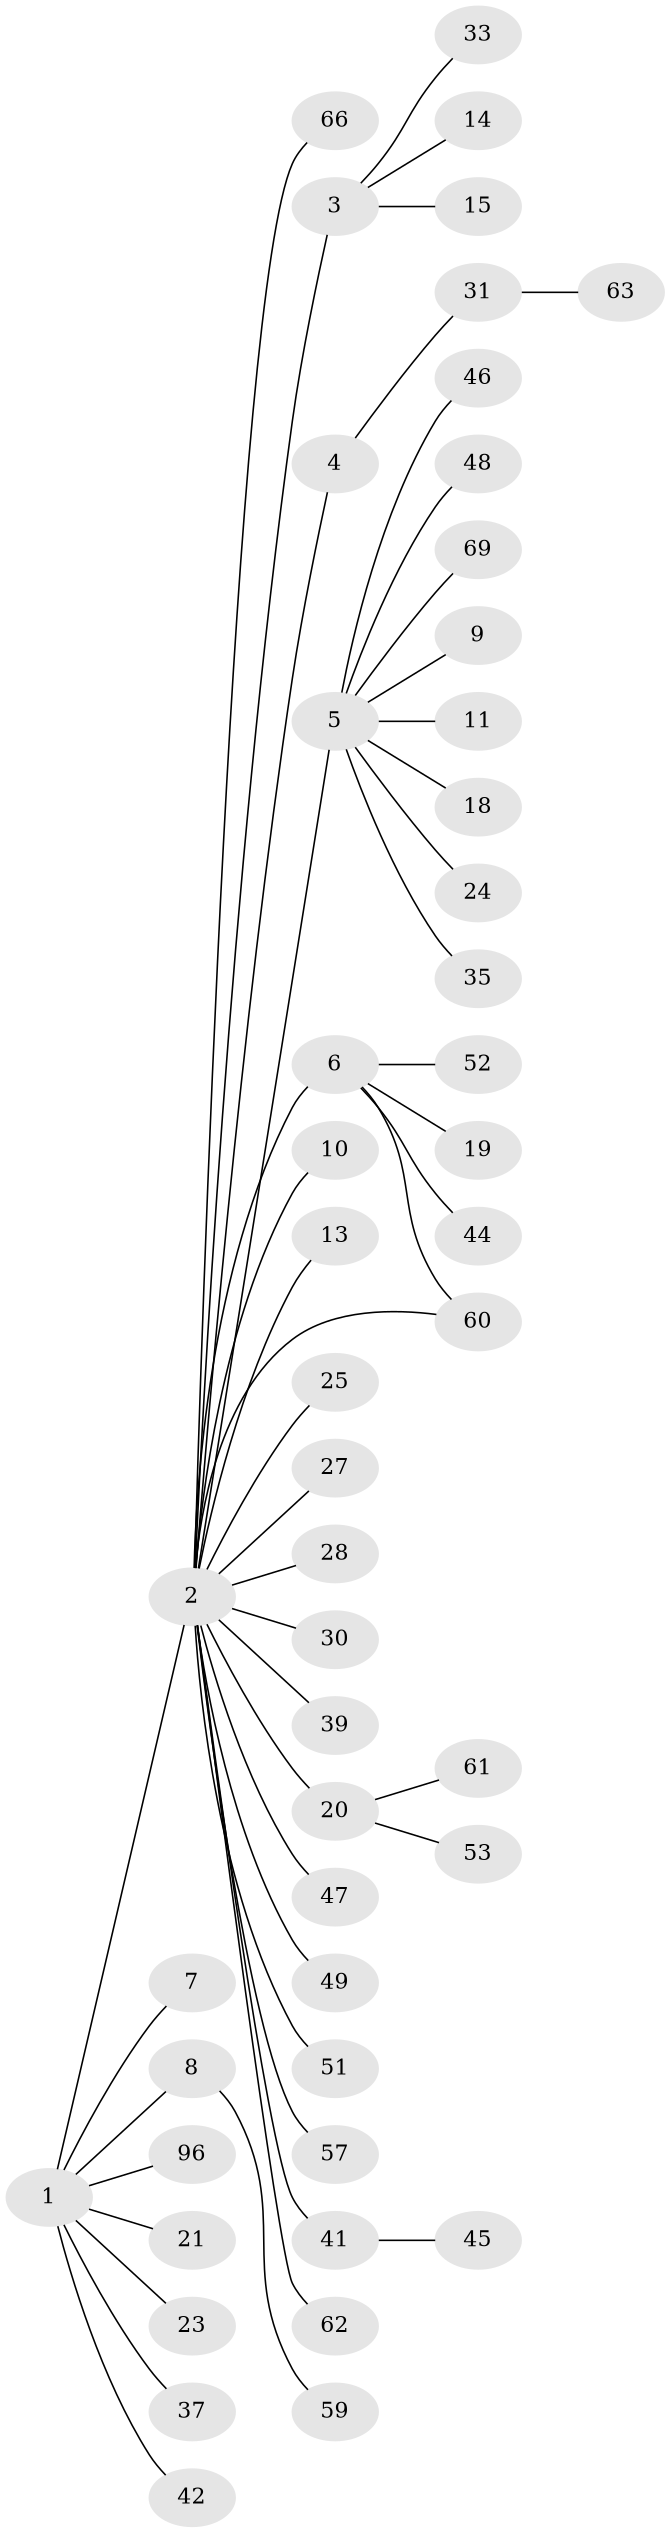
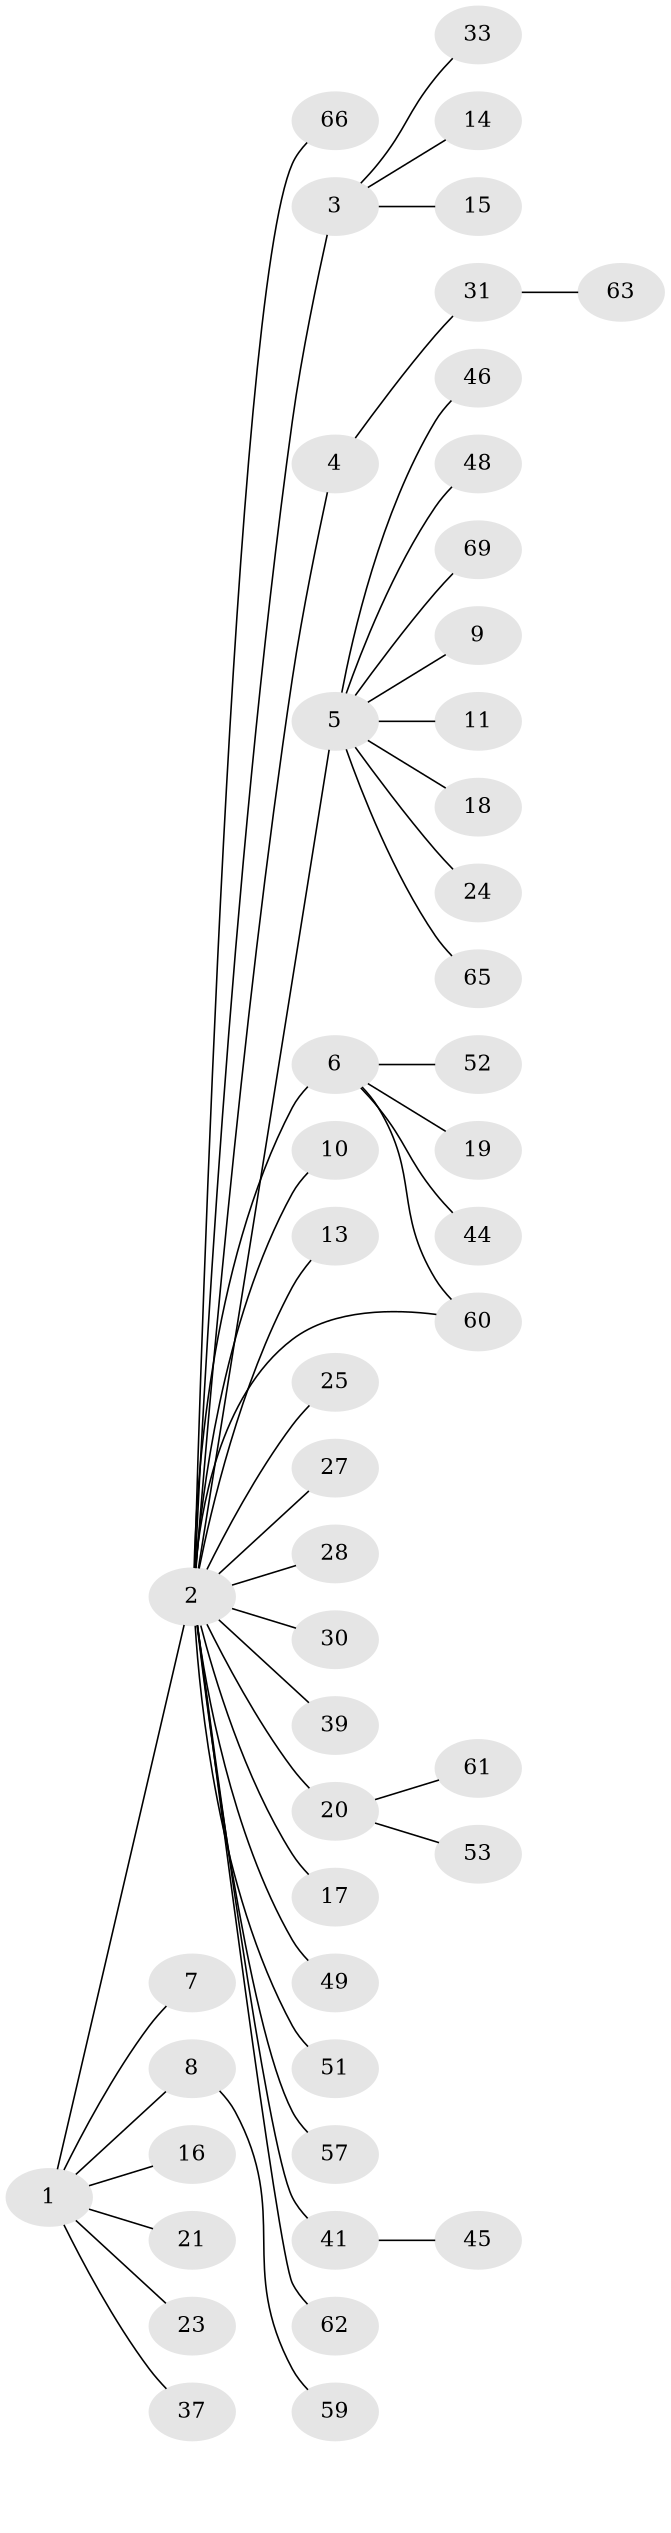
(478, 979) -> (478, 979)
(335, 1897) -> (335, 1897)
(192, 2155) -> (192, 2155)
(192, 2498) -> none
